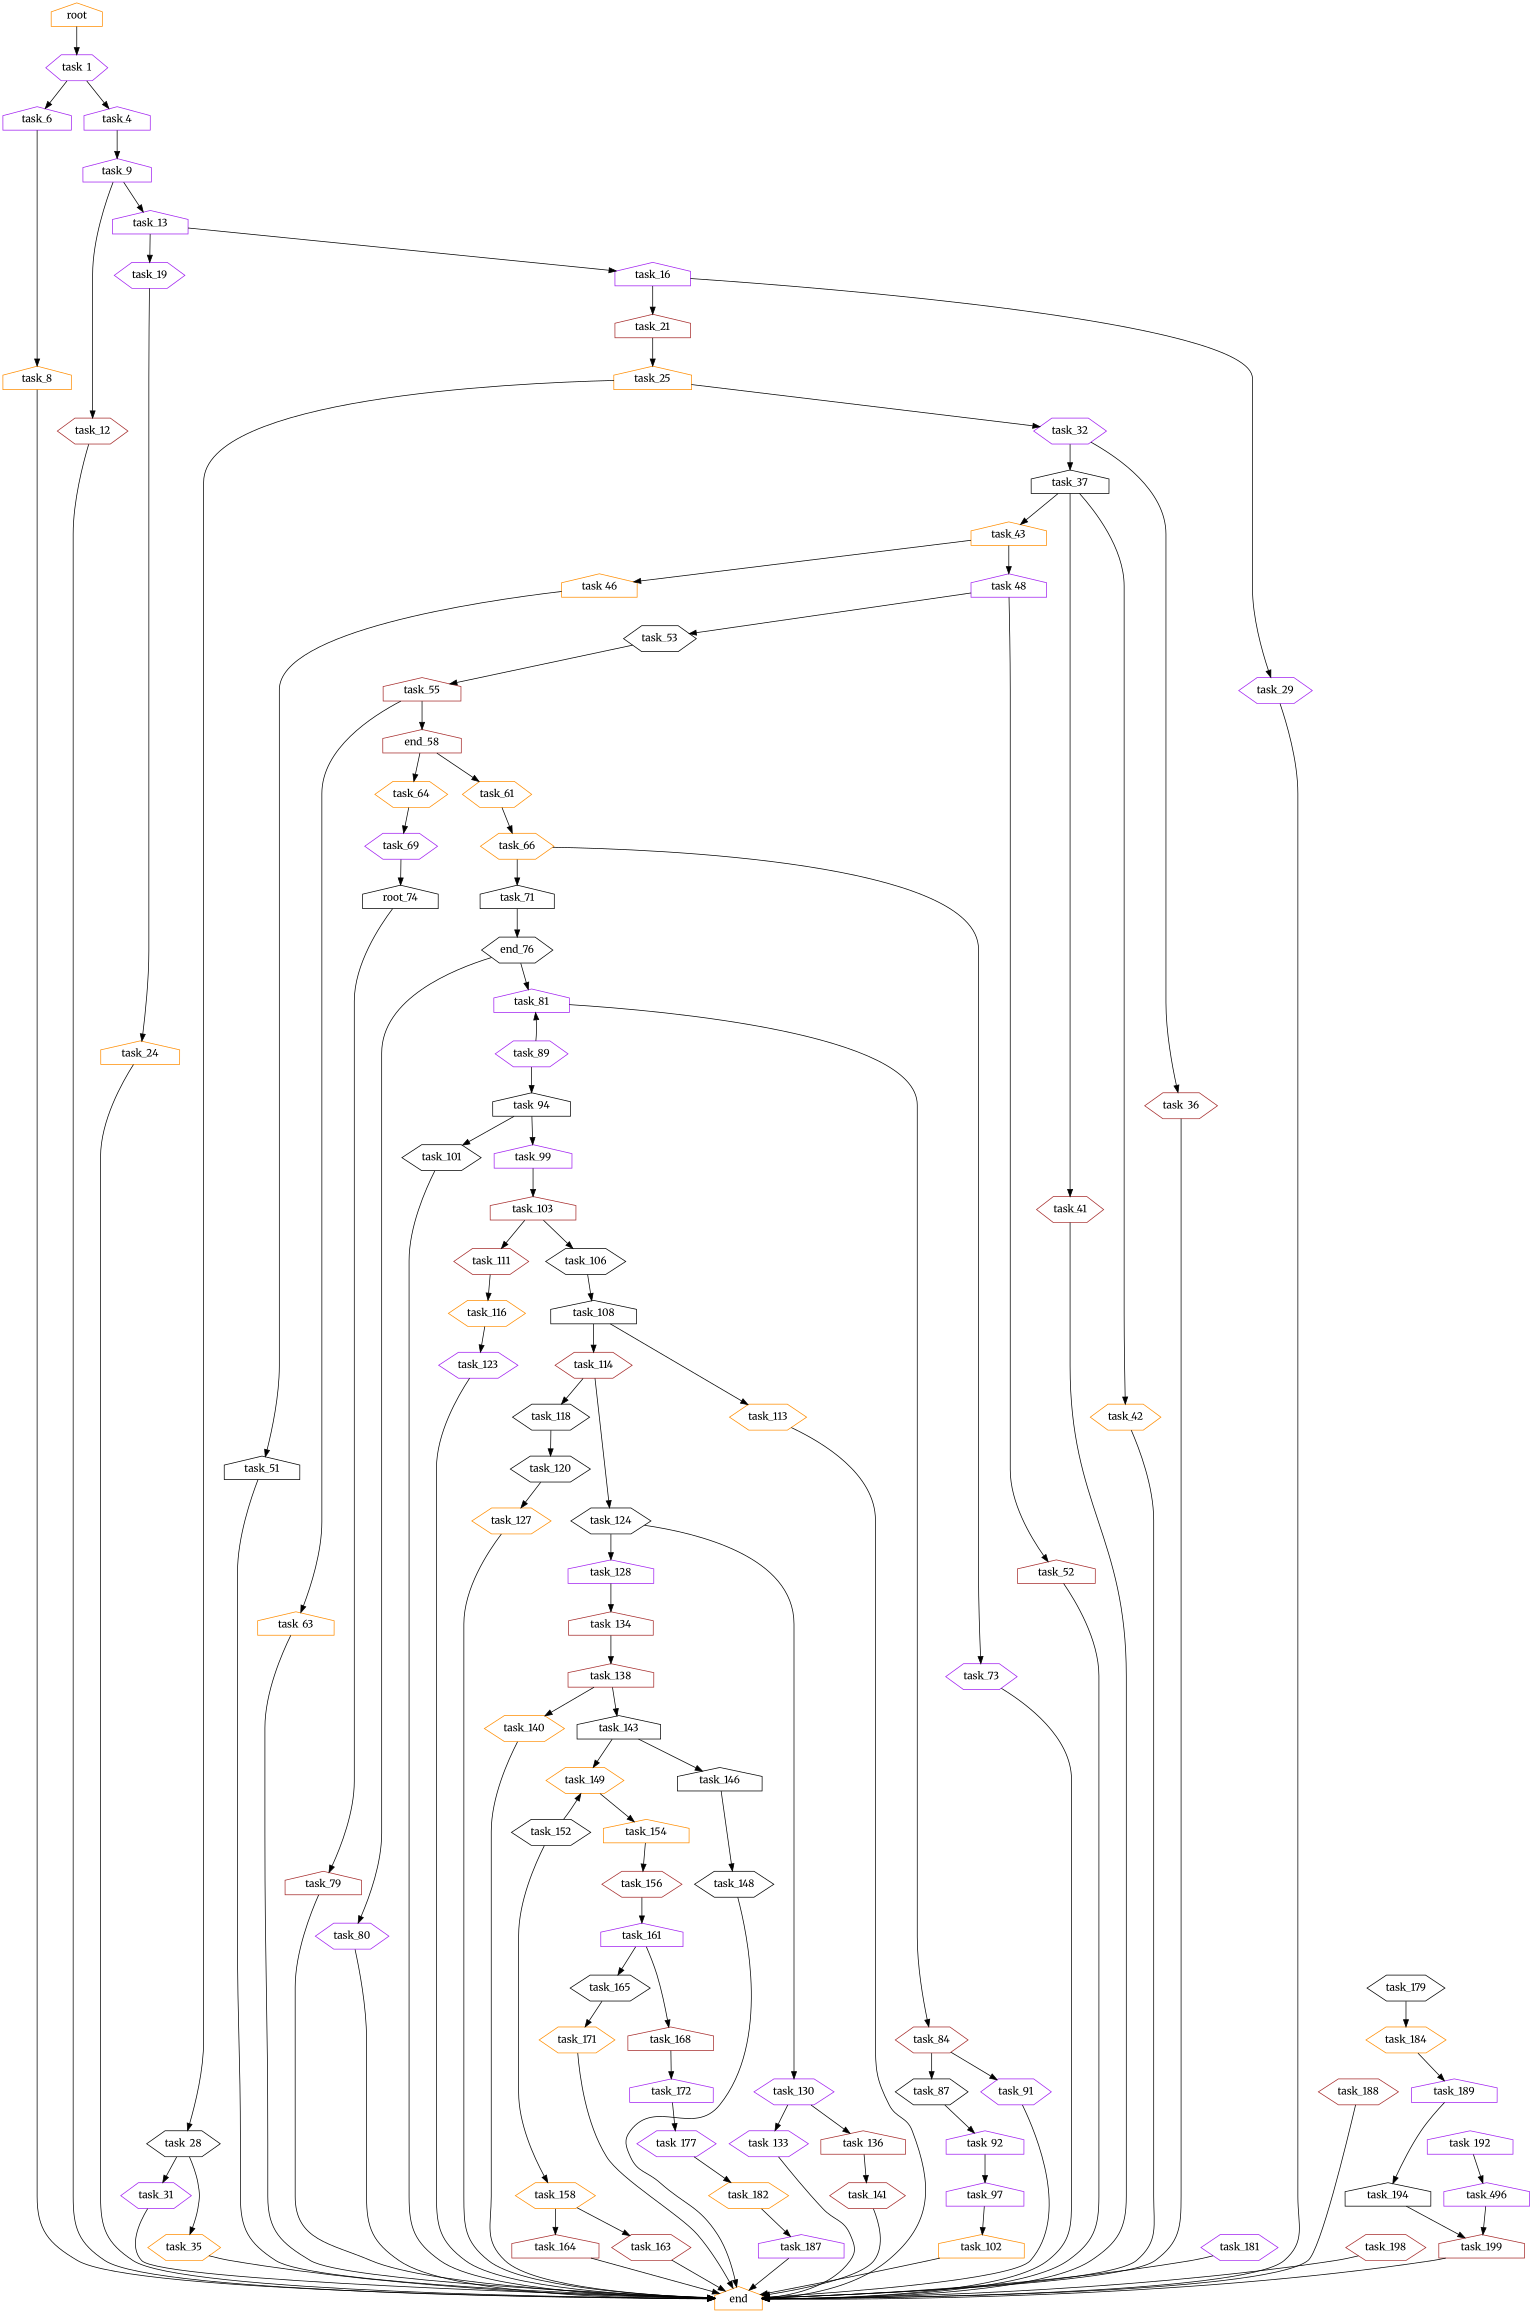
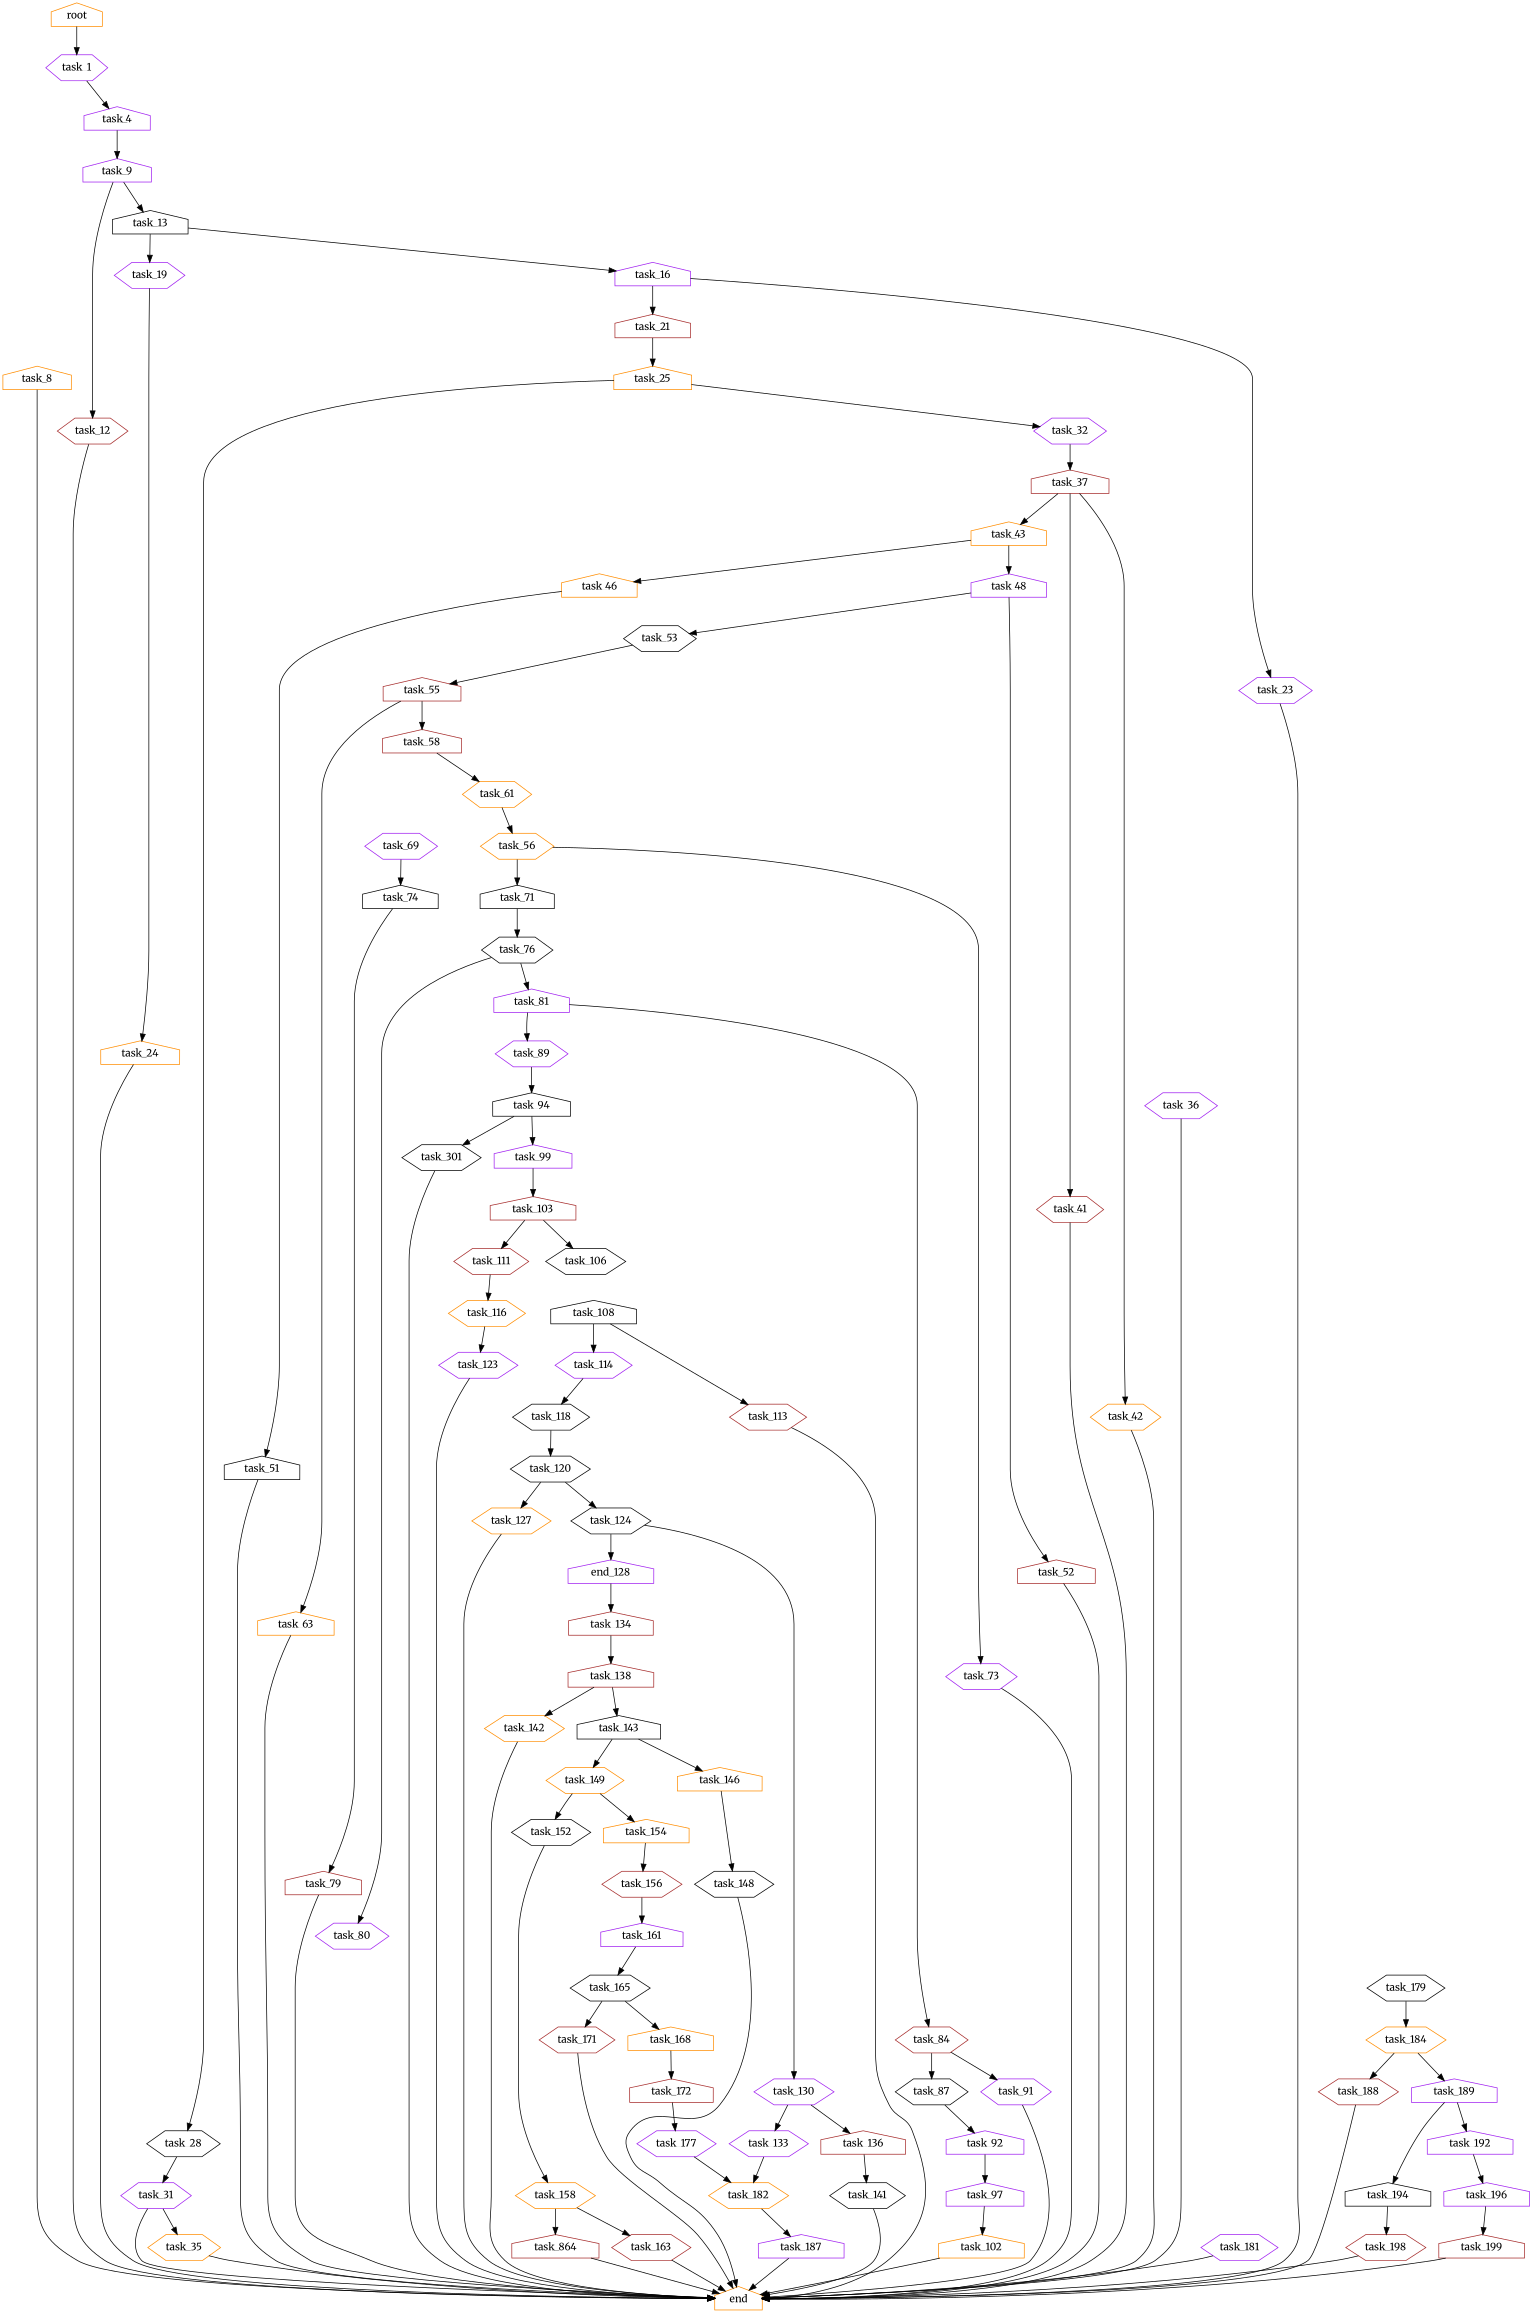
(37, 120) -> none
(150, 223) -> (150, 223)
(1070, 483) -> (1070, 483)
(1276, 691) -> (1276, 691)
(422, 742) -> (422, 742)
(1166, 748) -> none
(411, 794) -> none
(517, 846) -> (517, 846)
(400, 898) -> (400, 898)
(517, 950) -> (517, 950)
(536, 1030) -> (527, 1023)
(1181, 1106) -> (1181, 1106)
(442, 1158) -> (442, 1158)
(589, 1284) -> none
(594, 1365) -> (594, 1365)
(768, 1417) -> (768, 1417)
(602, 1439) -> (578, 1493)
(611, 1573) -> (611, 1573)
(524, 1729) -> (524, 1729)
(720, 1780) -> (720, 1780)
(571, 1810) -> (565, 1803)
(659, 1983) -> (639, 2013)
(577, 2040) -> (577, 2040)
(671, 2040) -> (671, 2040)
none -> (1385, 2063)
(671, 2092) -> (671, 2092)
none -> (1461, 2113)
(199, 2192) -> (168, 2218)
(868, 2196) -> (868, 2196)
(1487, 2196) -> (1487, 2196)
(1432, 2220) -> (1387, 2217)
(852, 2240) -> (760, 2166)
(555, 2248) -> (555, 2248)
(395, 2257) -> none
